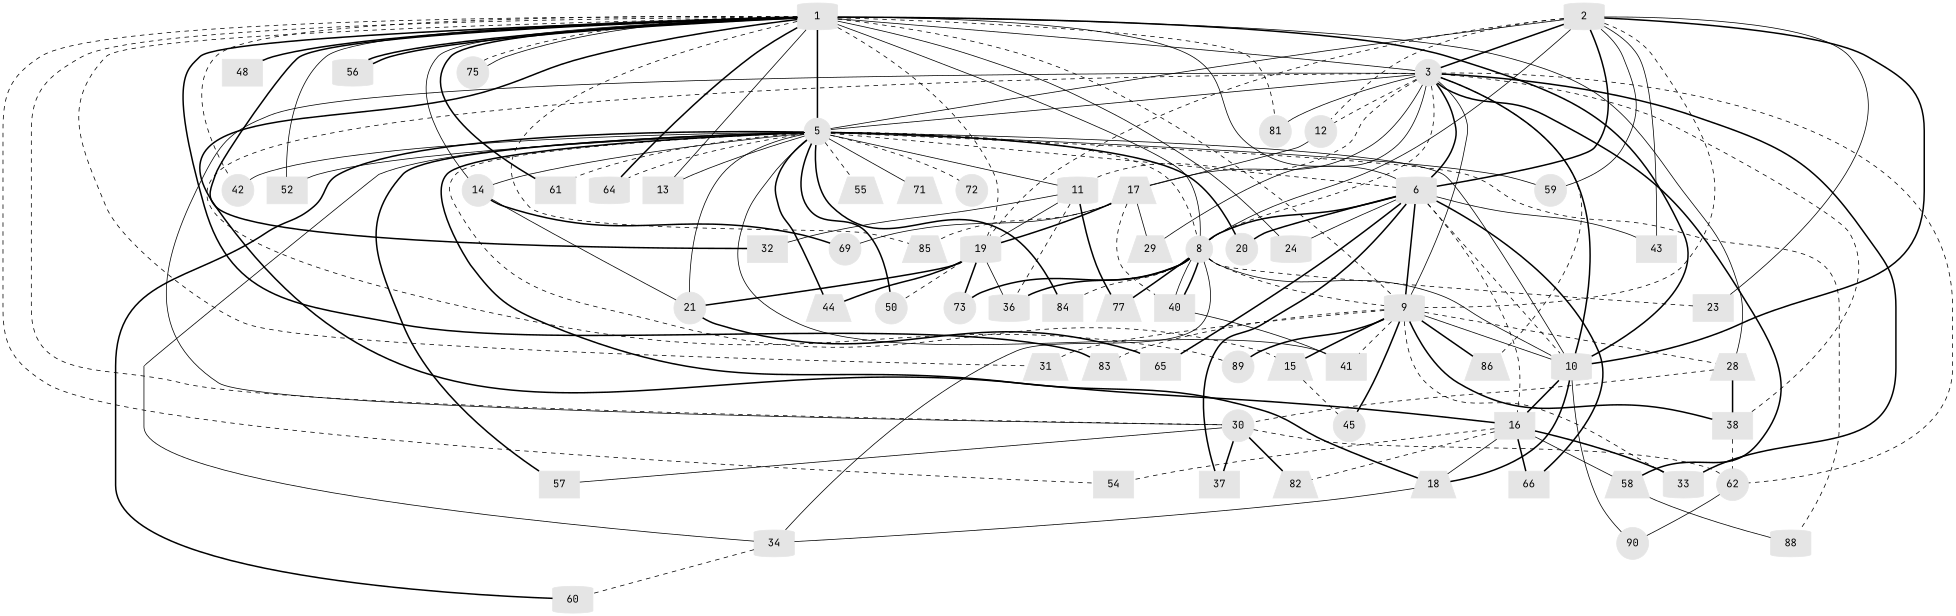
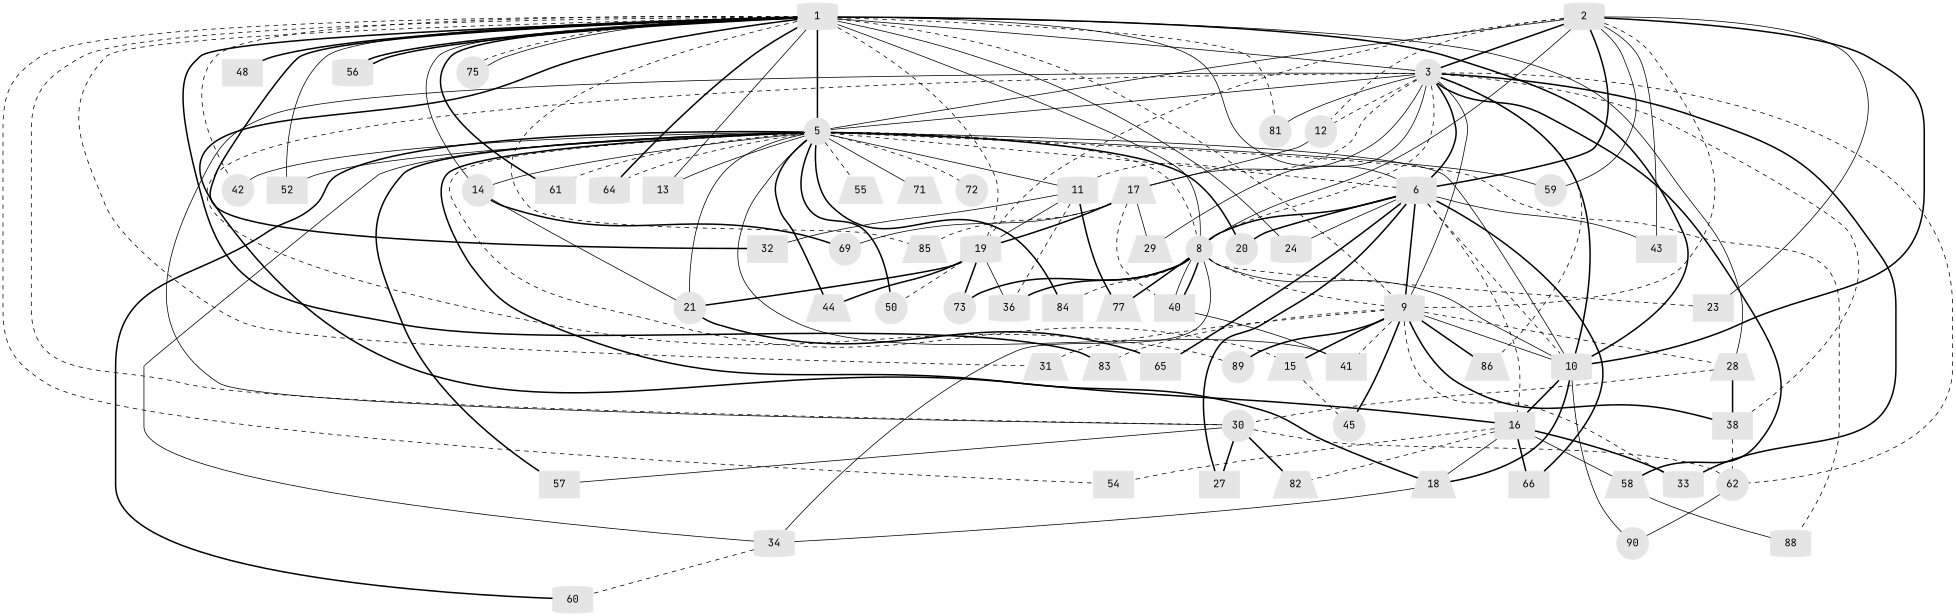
(1219, 485) -> (1219, 485)
